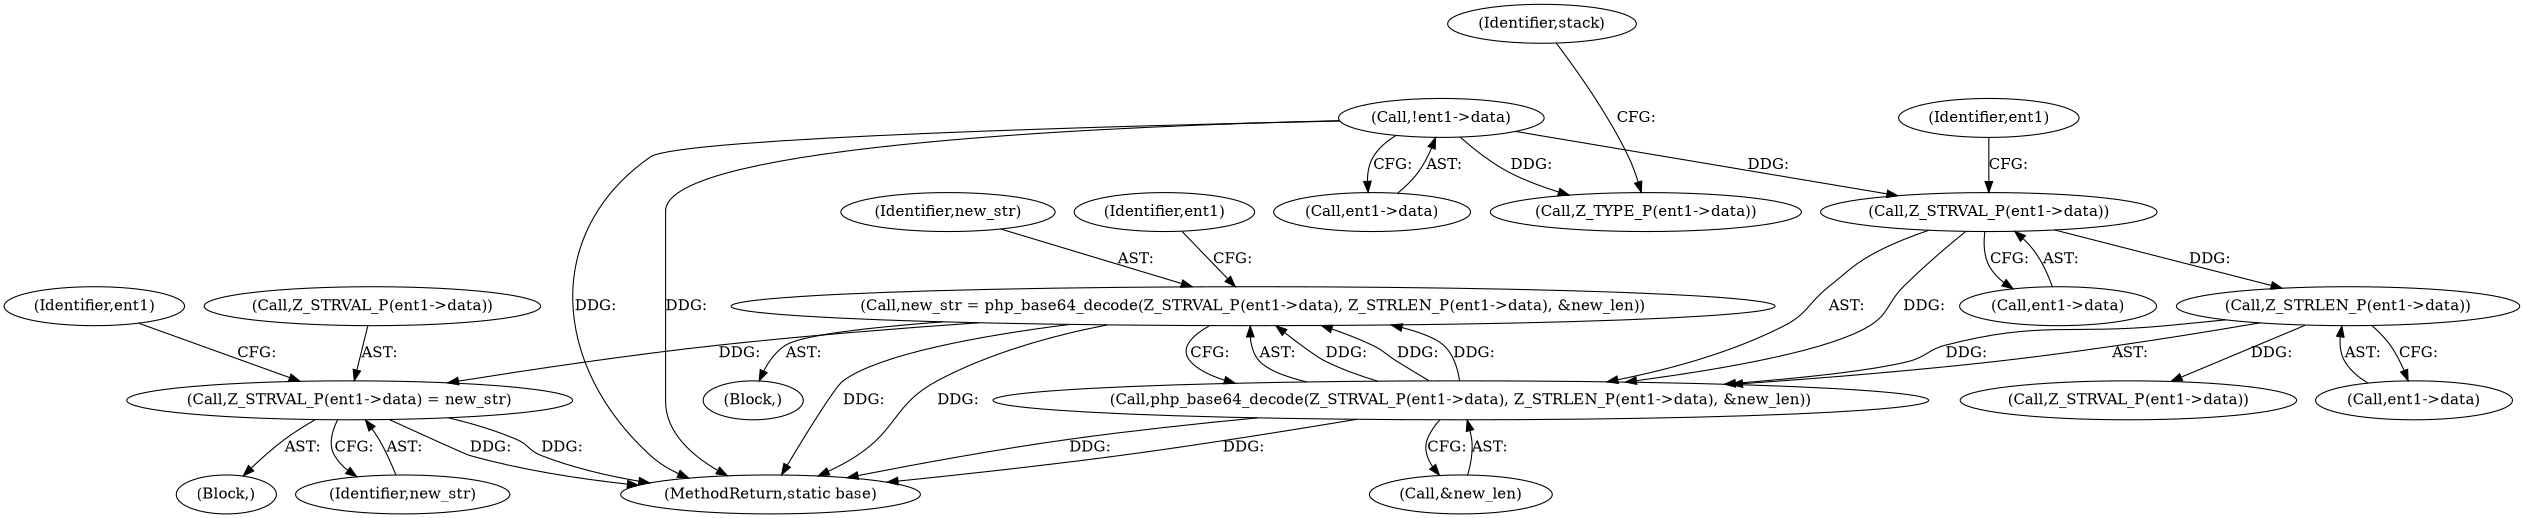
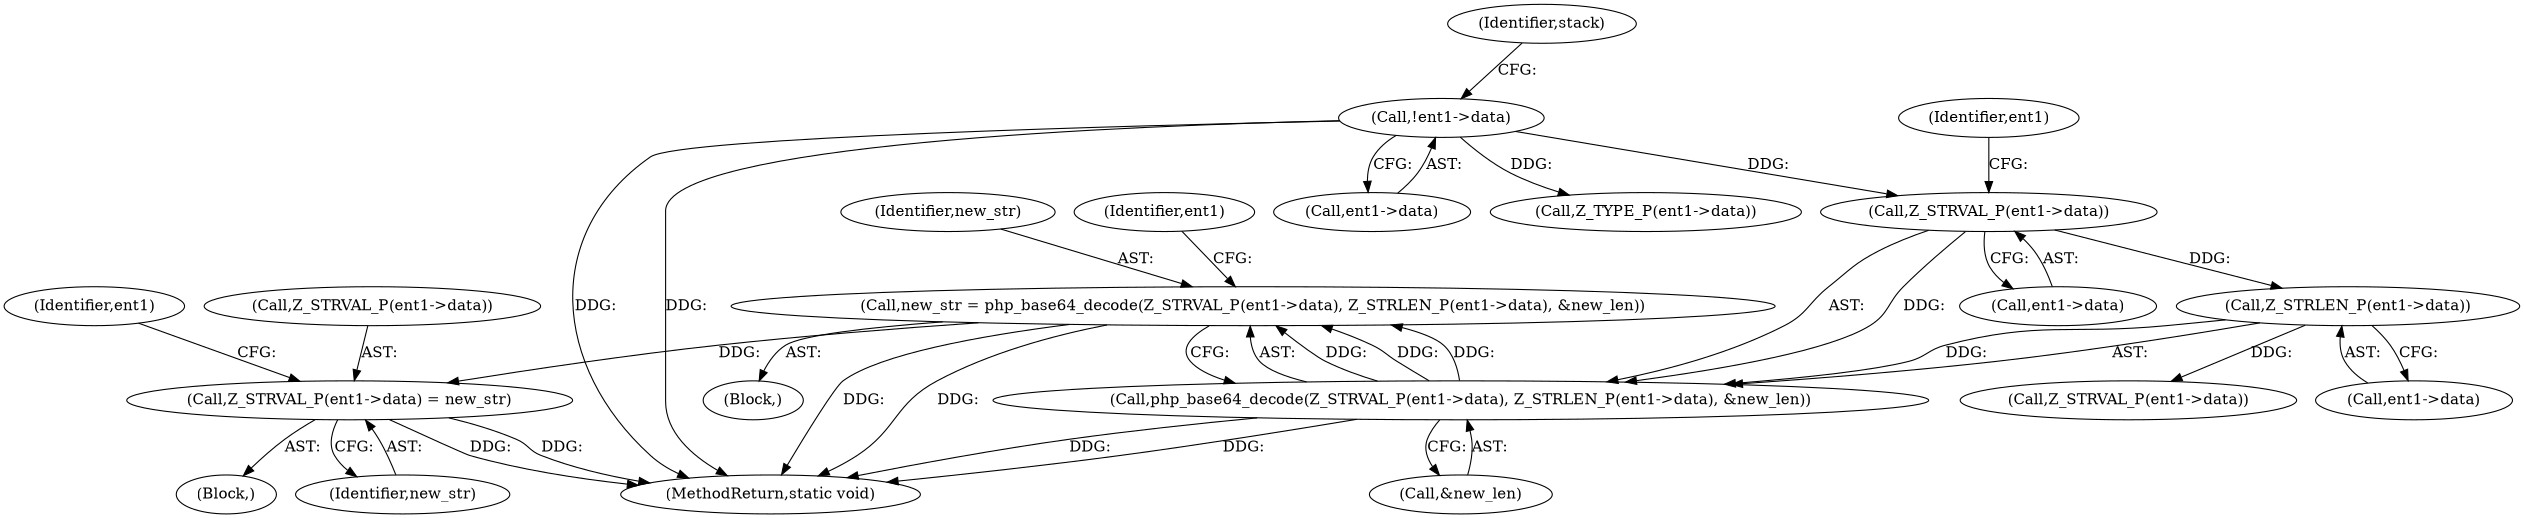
(1602, 110) -> (1496, 67)
(771, 494) -> (771, 494)
